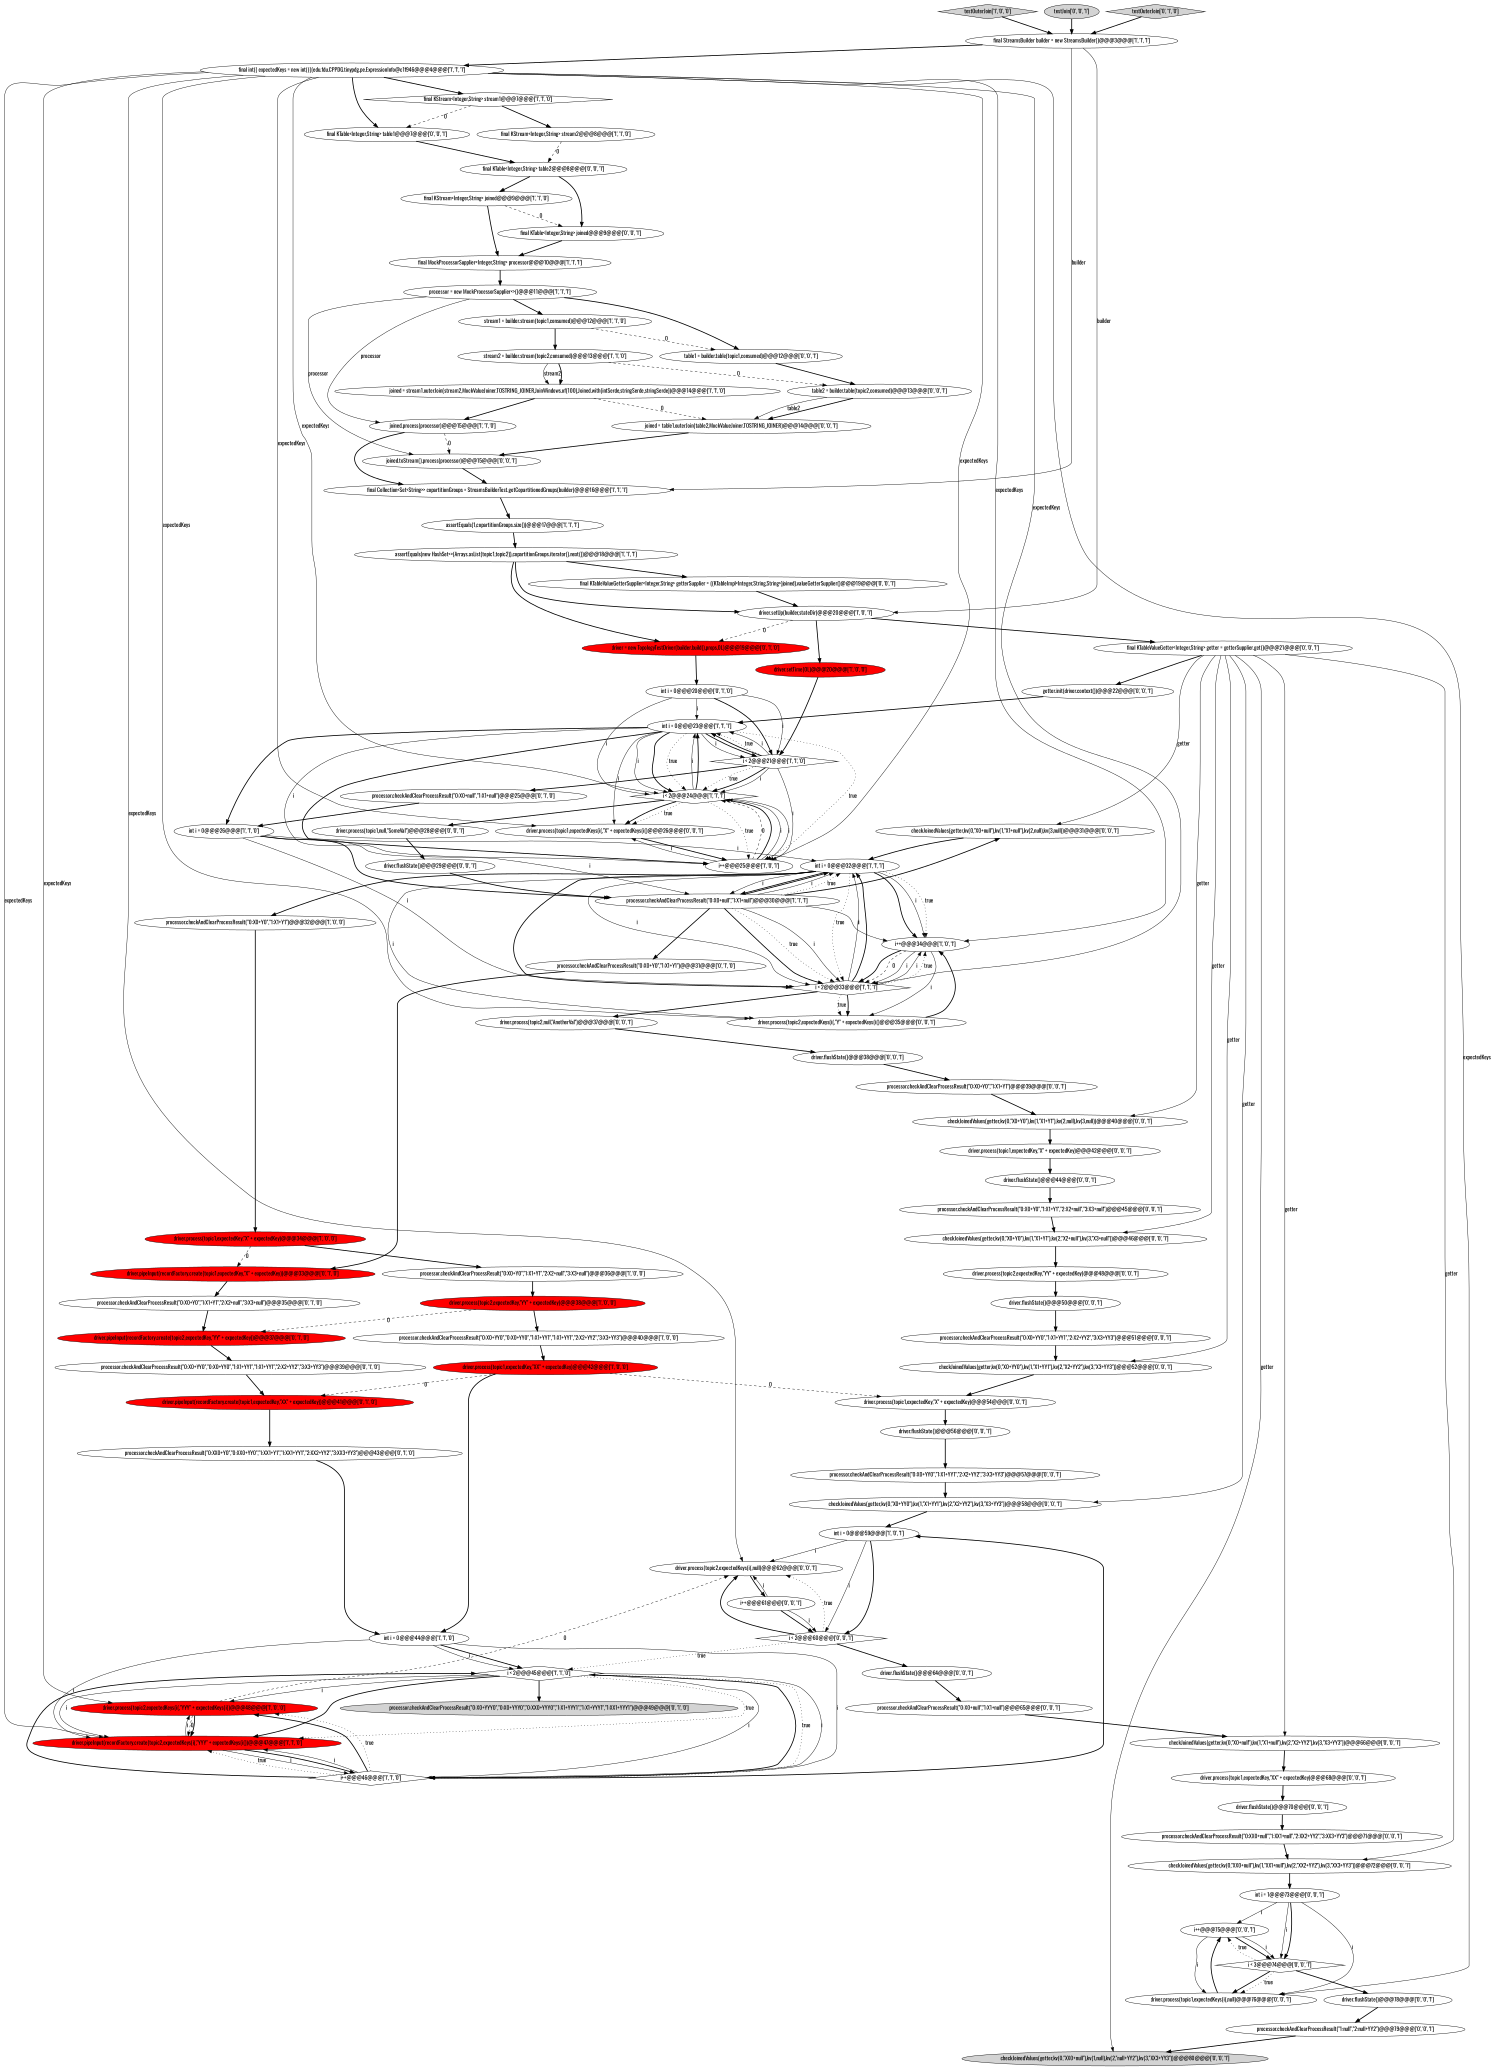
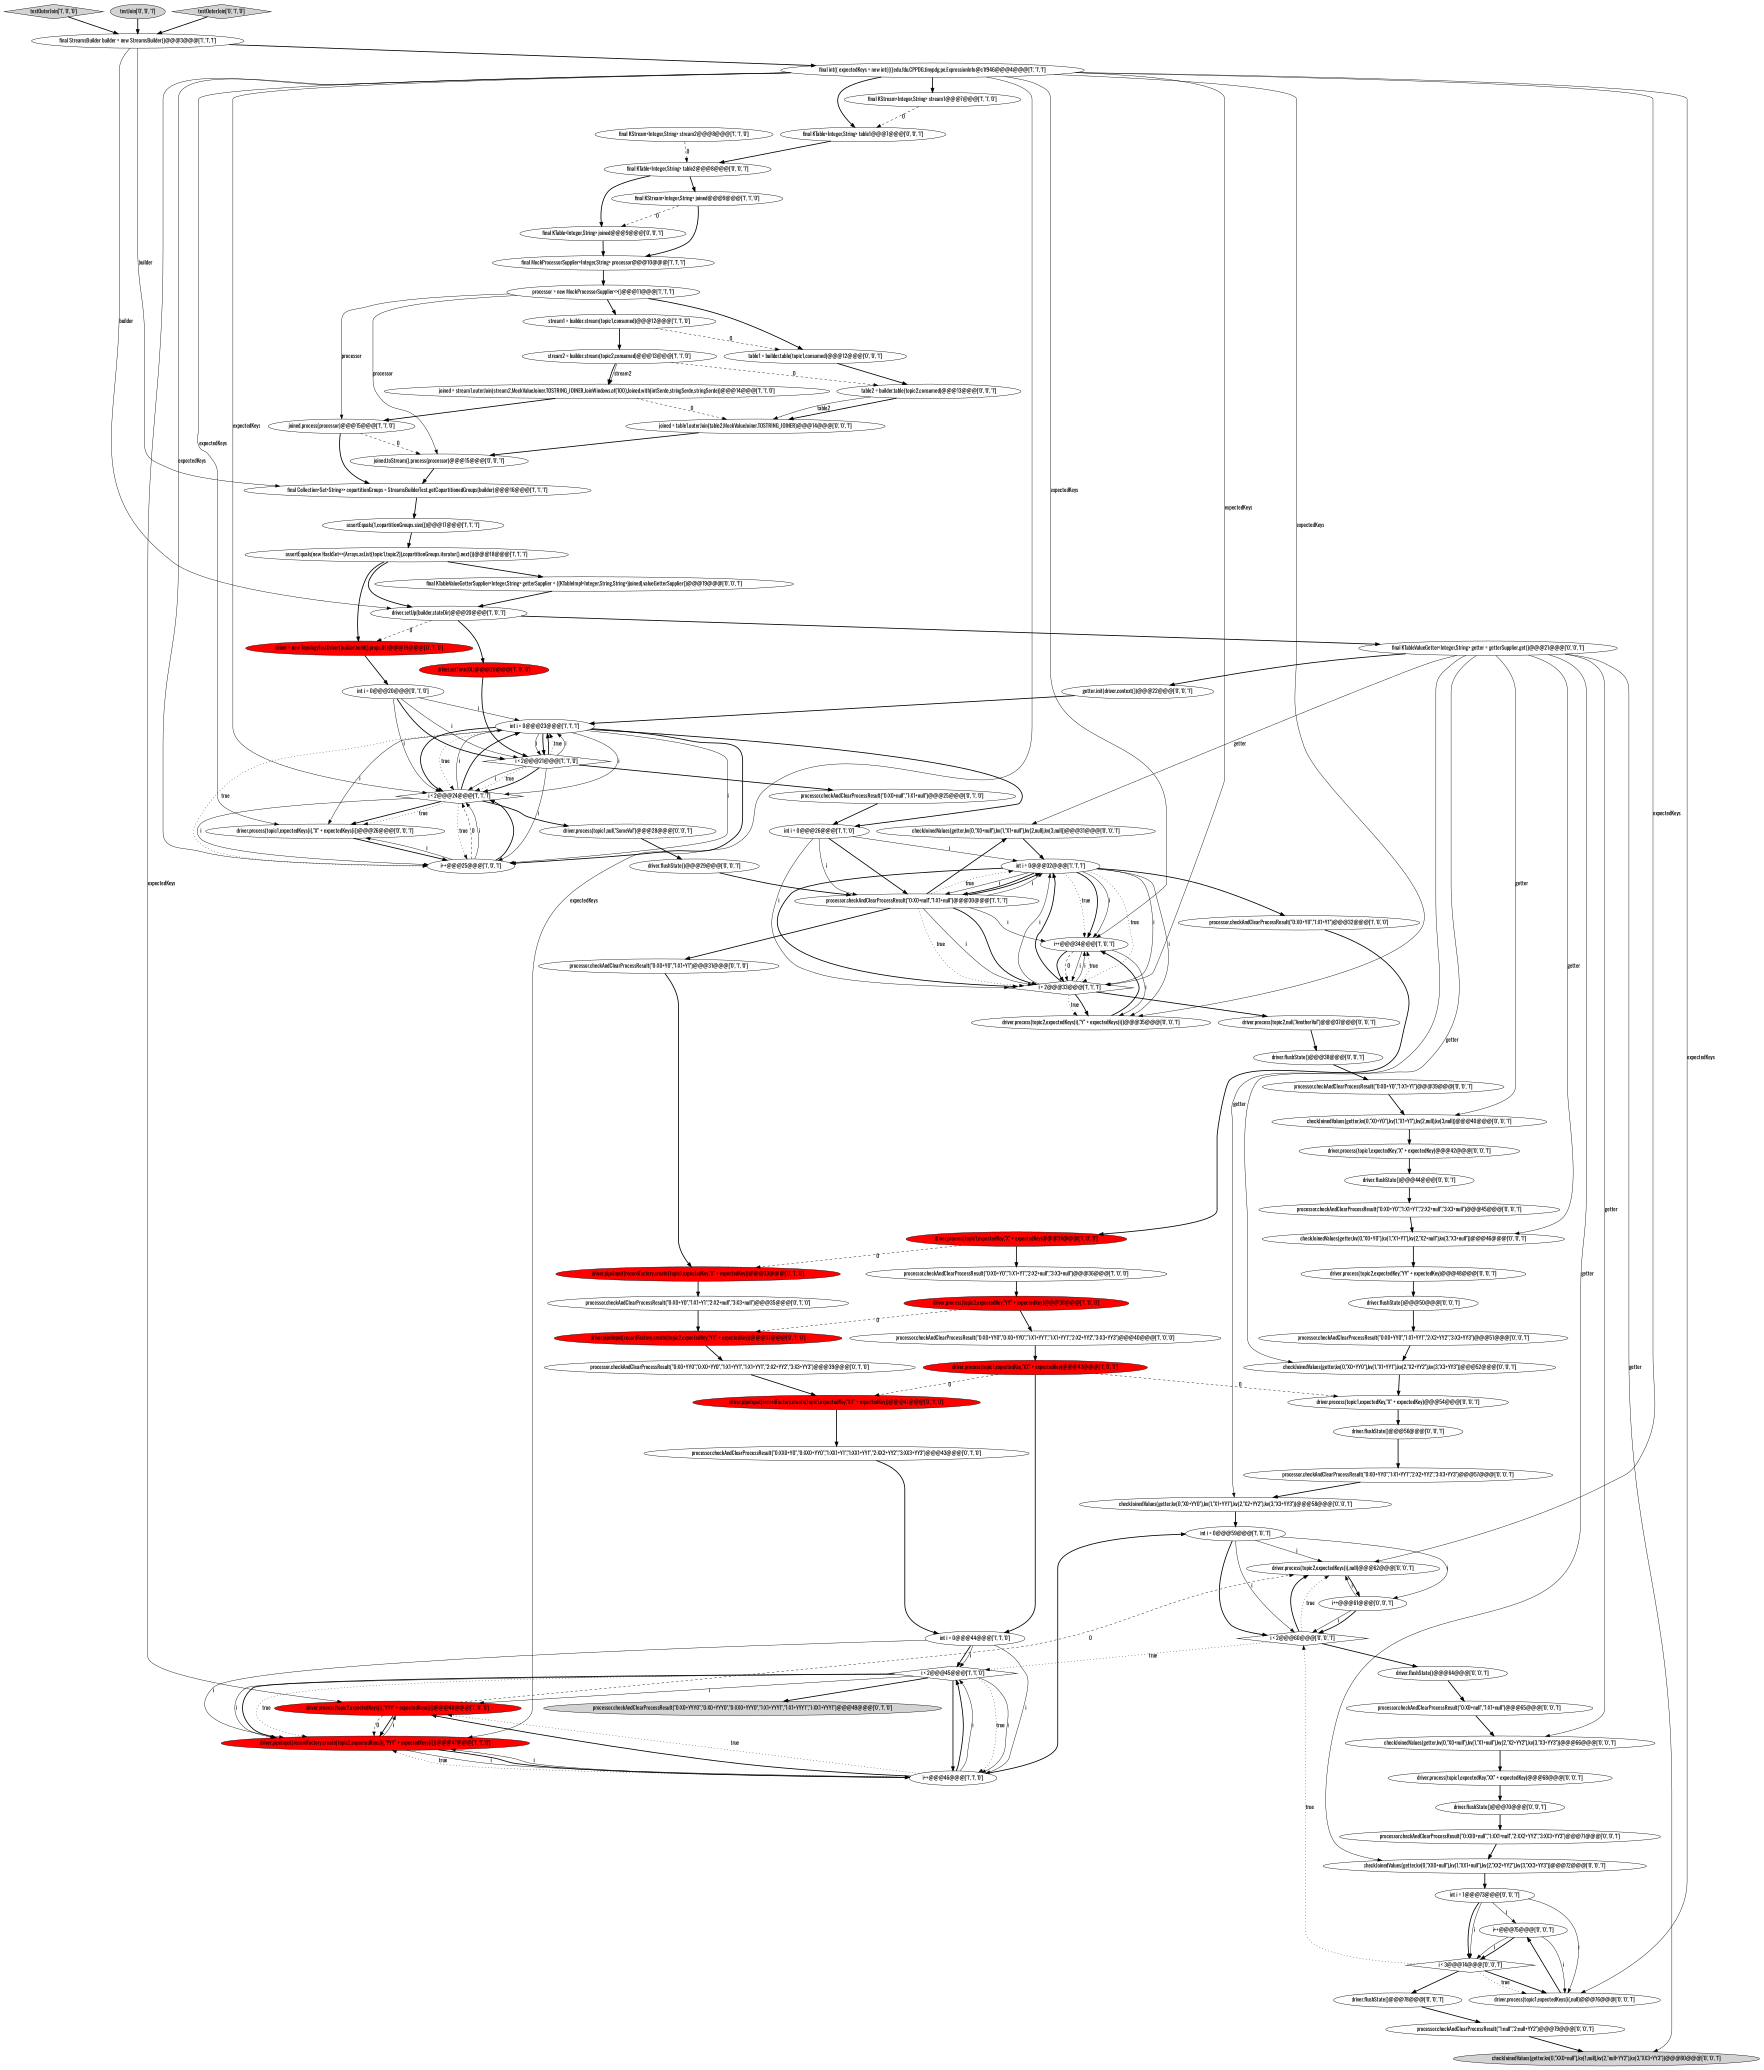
(488, 100) -> (933, 100)
(524, 116) -> none
none -> (1397, 1549)
(371, 1778) -> (953, 1778)
(1242, 1953) -> (1305, 1852)
